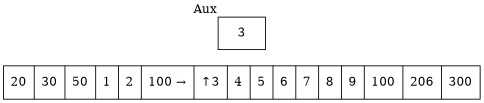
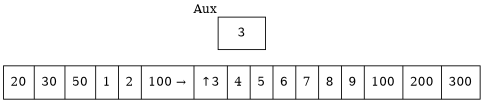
(422, 82) -> (422, 82)
